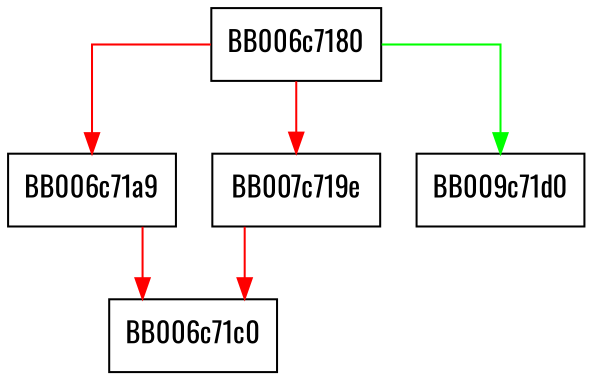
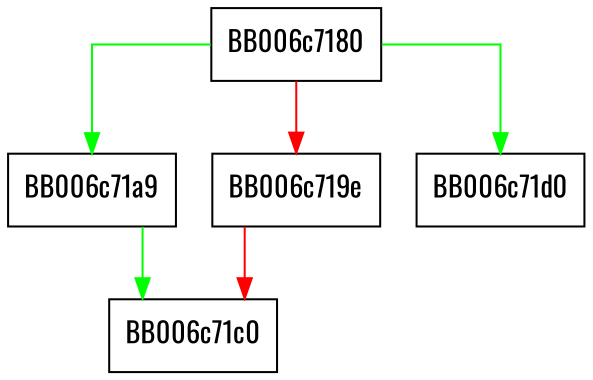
(107, 44) -> (107, 44)
(296, 190) -> (296, 190)
(500, 190) -> (500, 190)
(143, 253) -> (143, 253)
